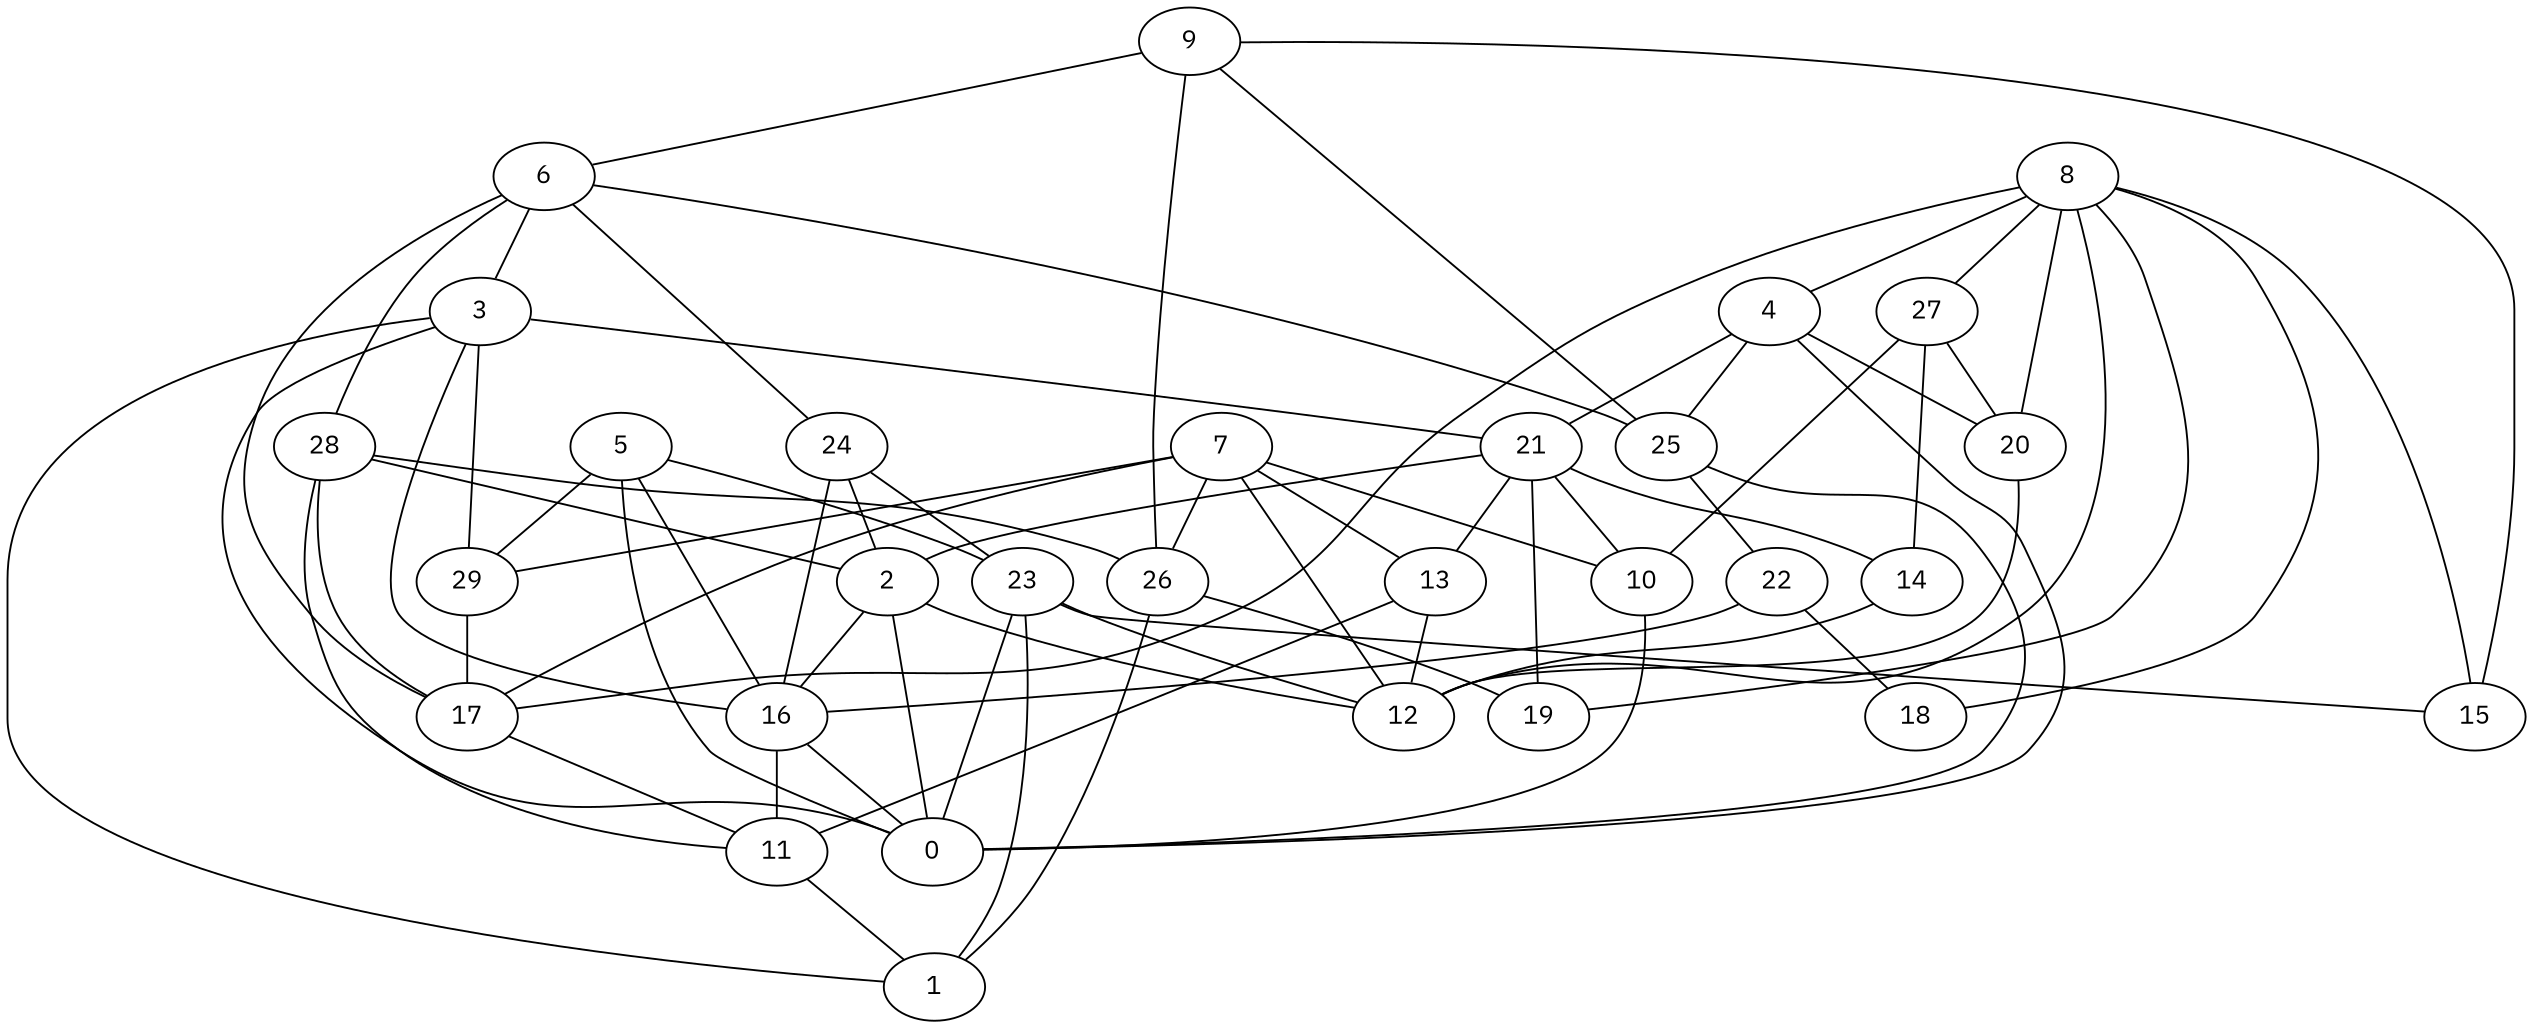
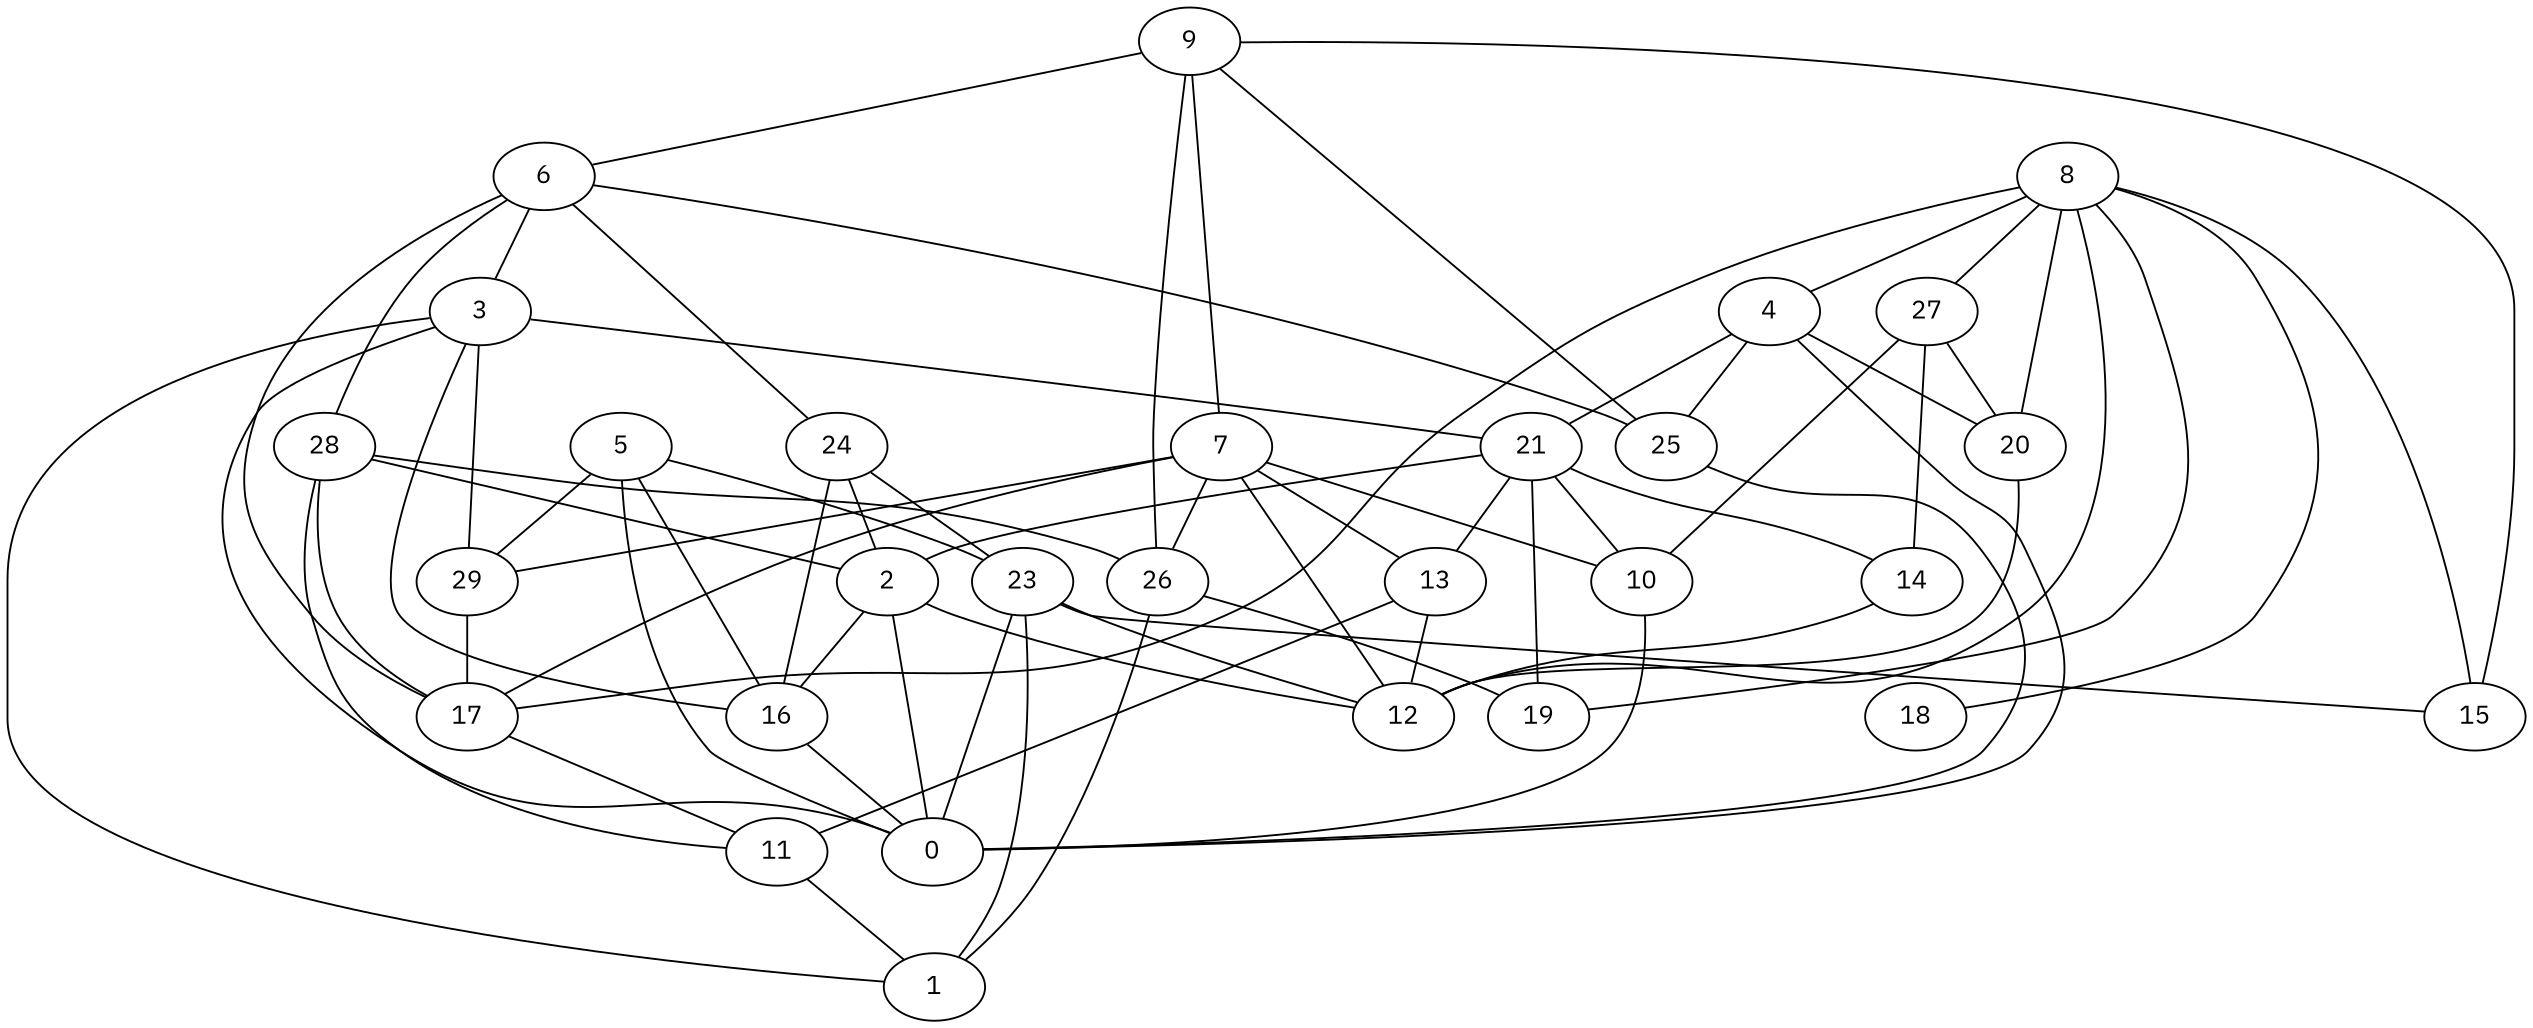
none -> (1206, 244)
(1777, 582) -> none
(777, 773) -> none
